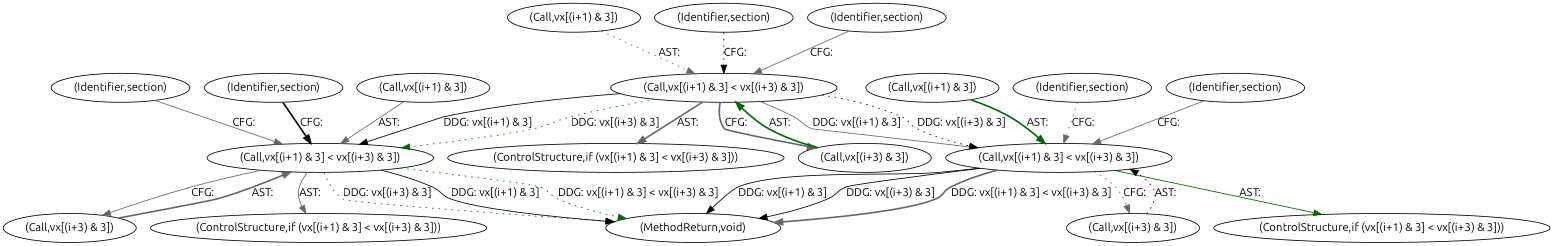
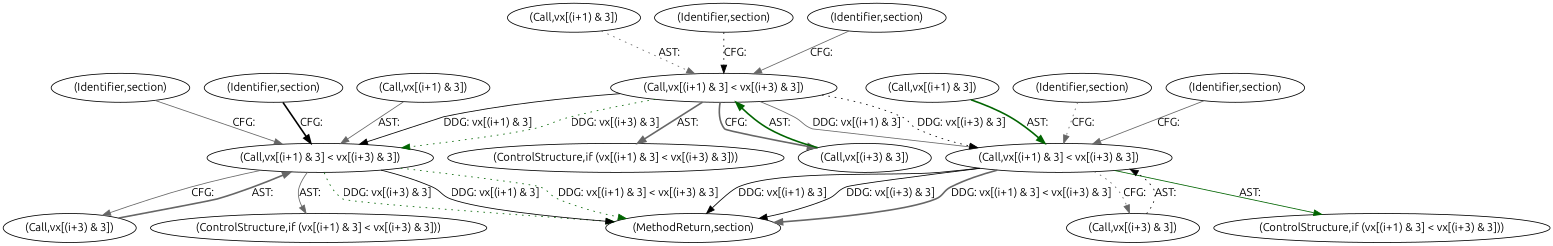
(693, 228) -> (693, 228)
